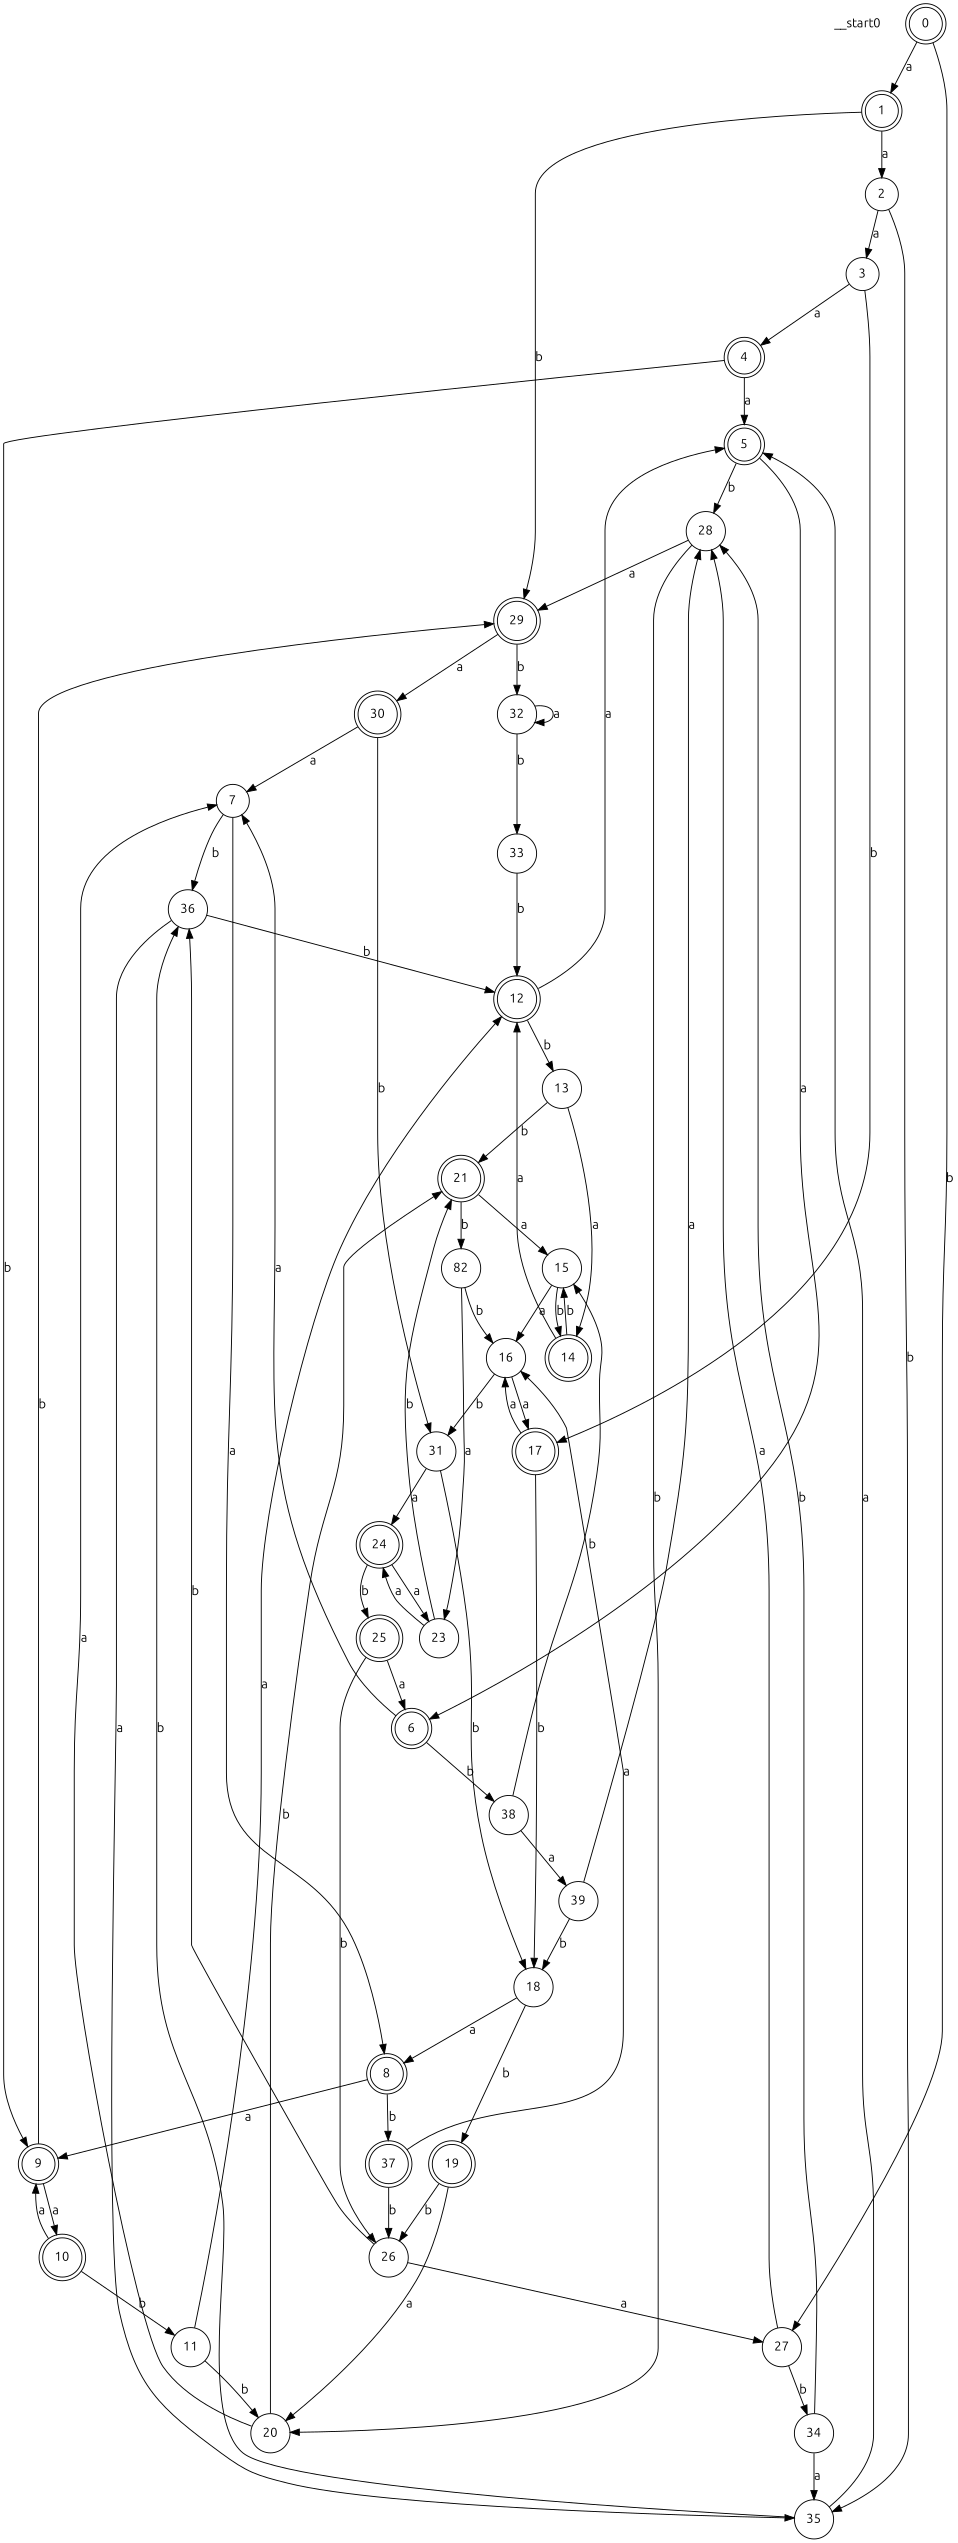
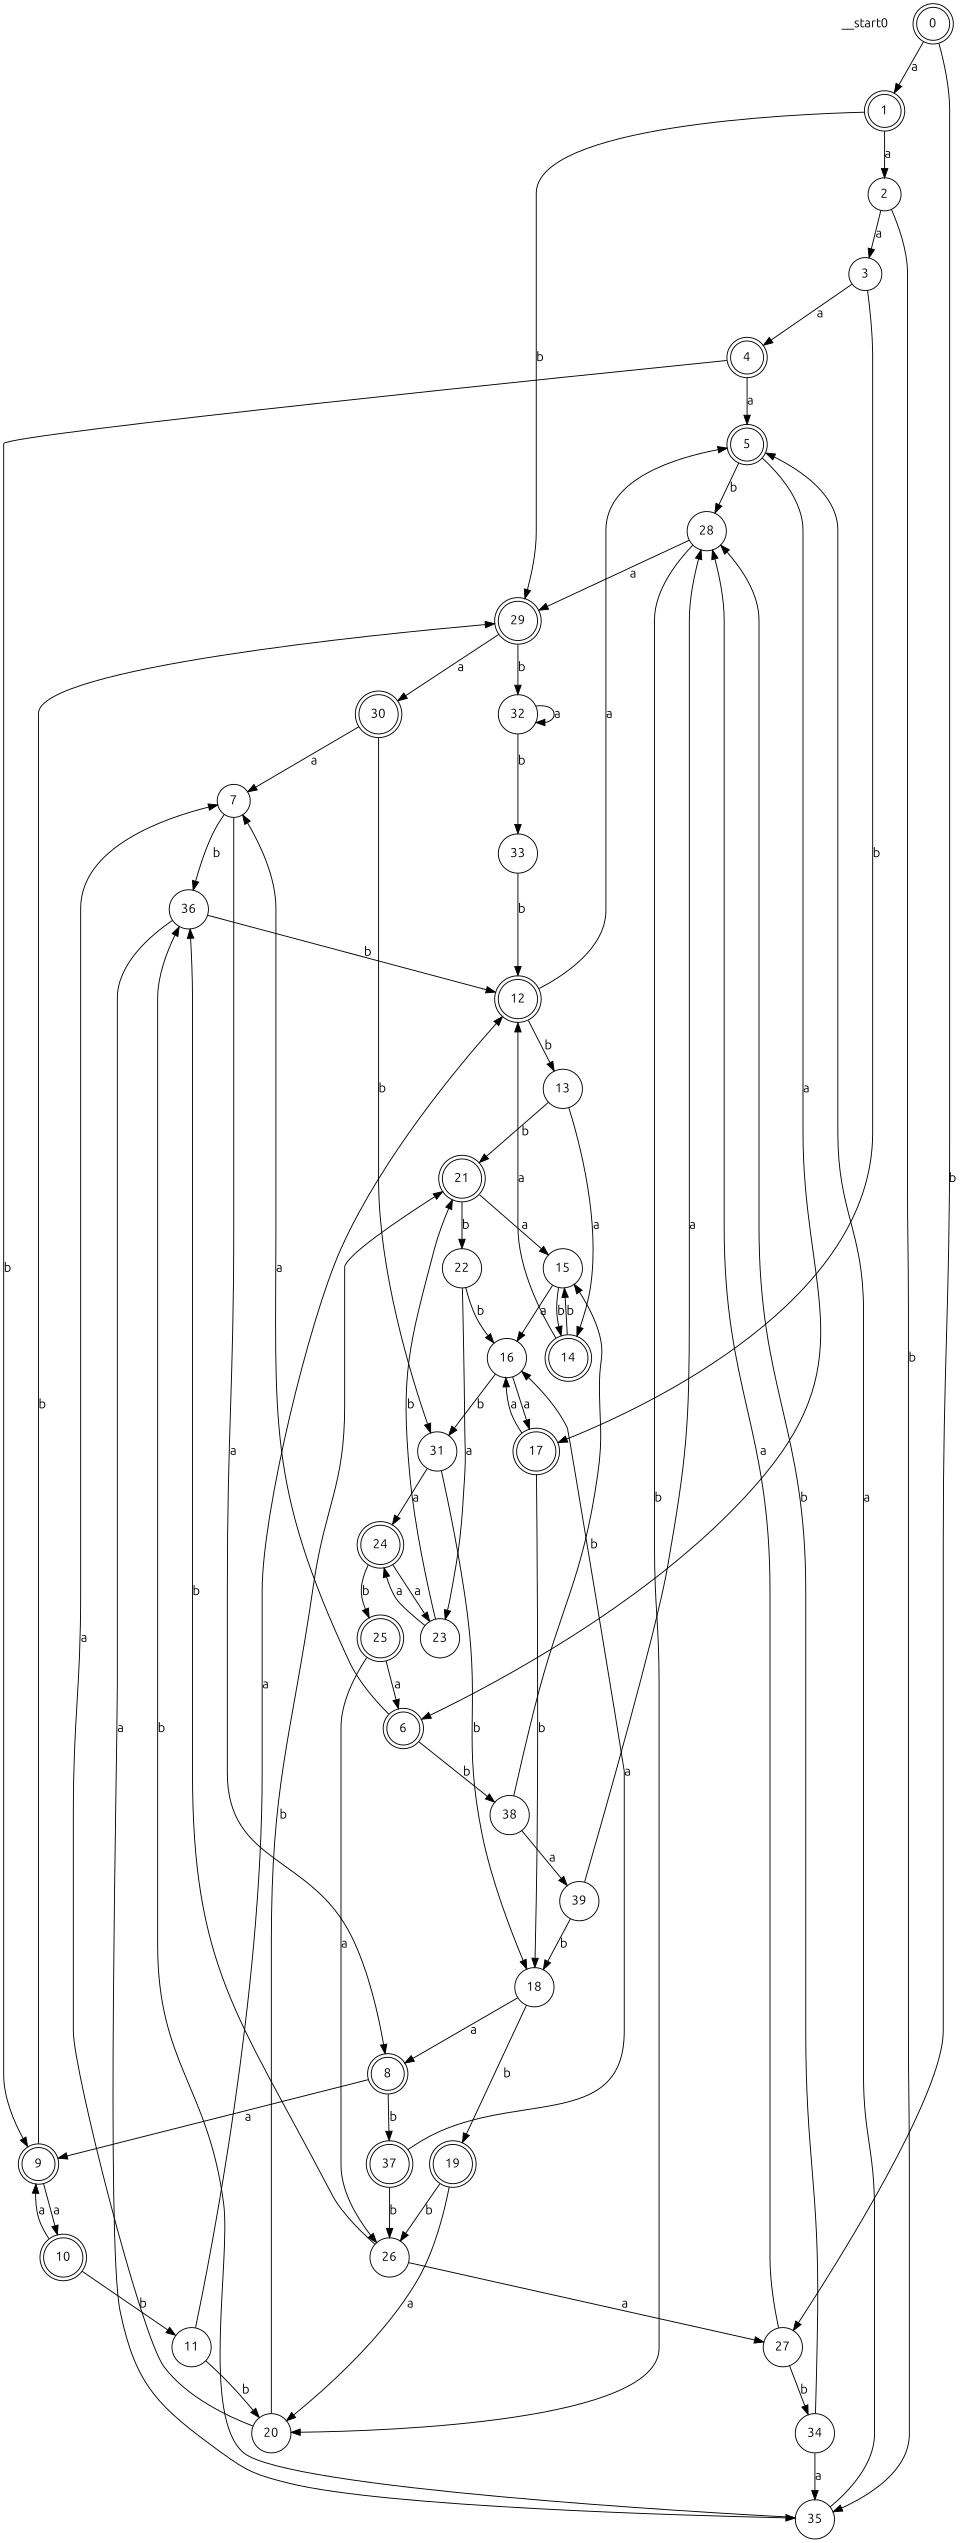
(461, 1268) -> (462, 1268)
(344, 1944) -> (345, 1944)
